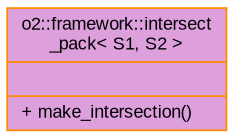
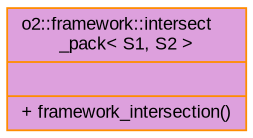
(107, 112) -> (127, 112)
